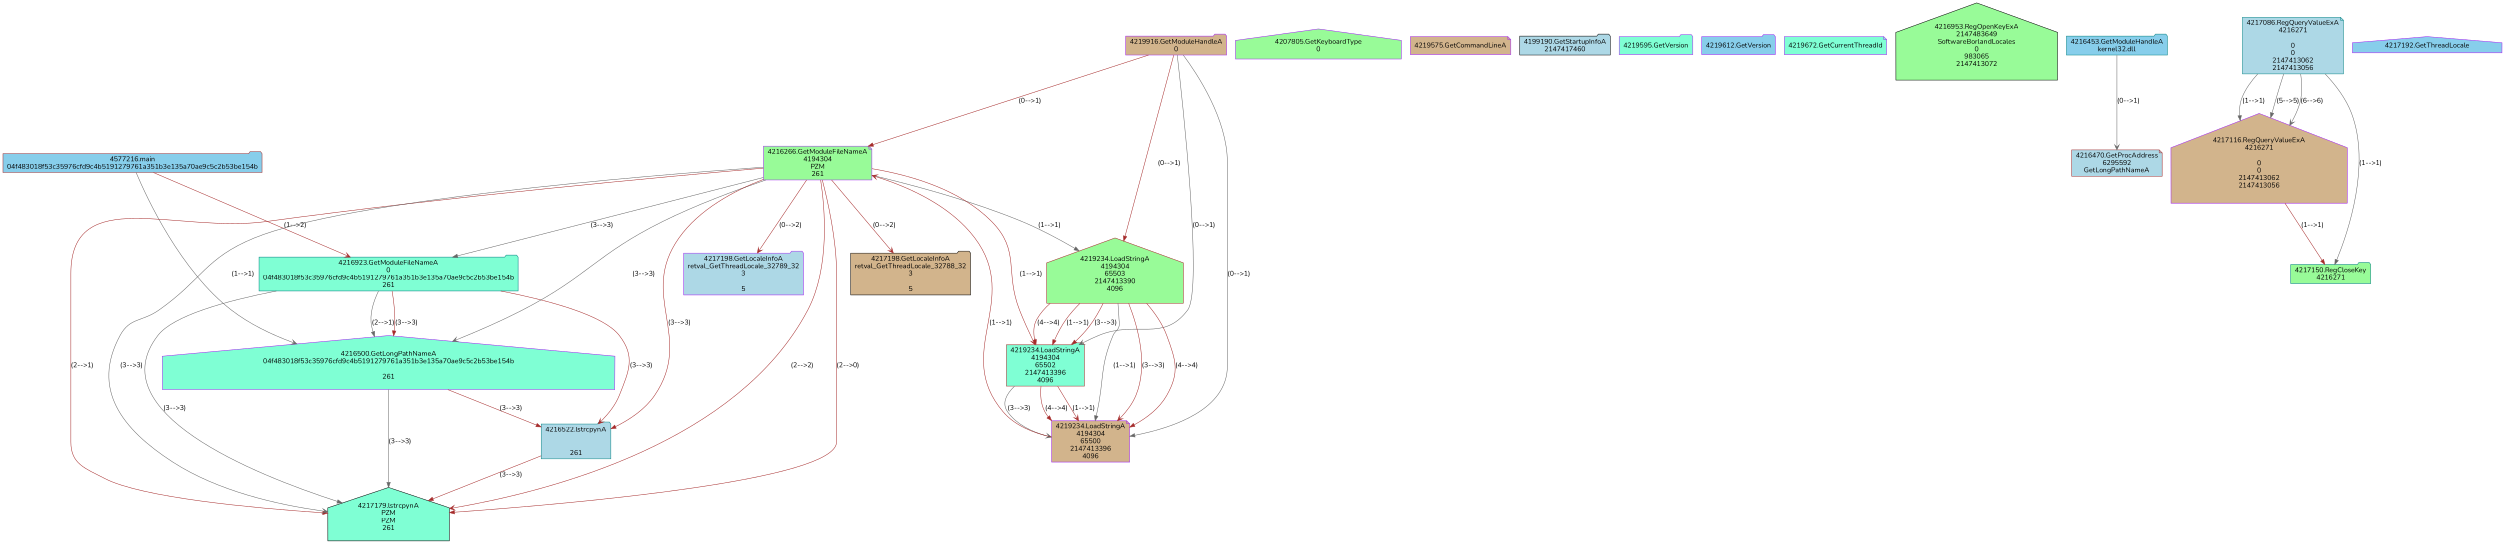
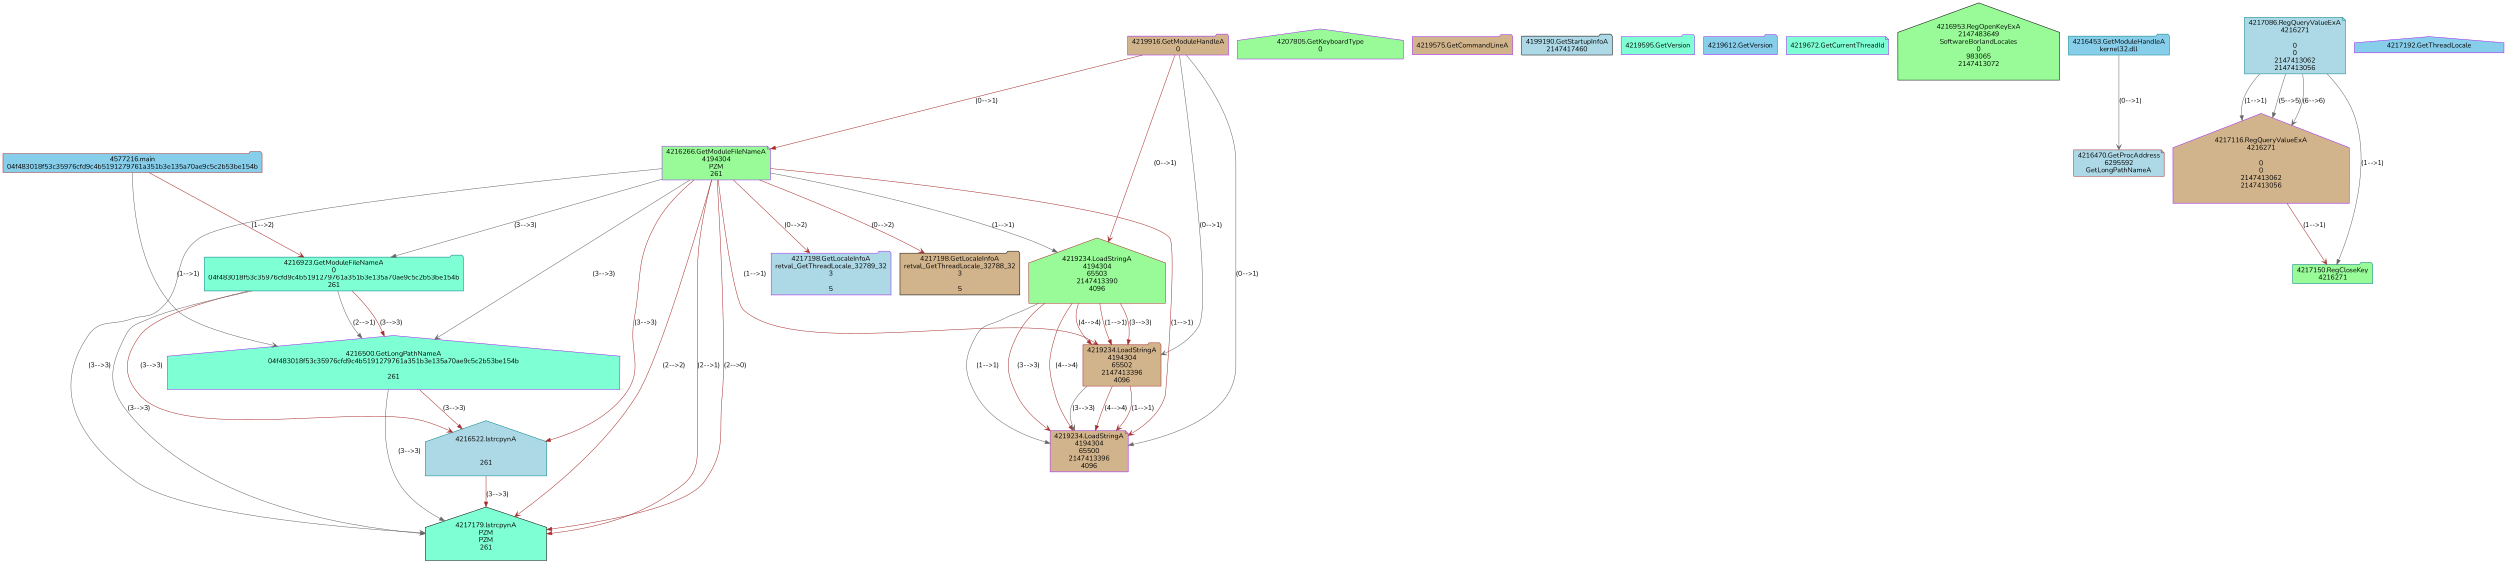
(1461, 46) -> (1463, 46)
(1149, 146) -> (1143, 146)
(2304, 232) -> (2306, 232)
(991, 295) -> (1076, 208)
(1045, 365) -> (1122, 365)
(576, 441) -> (486, 451)
